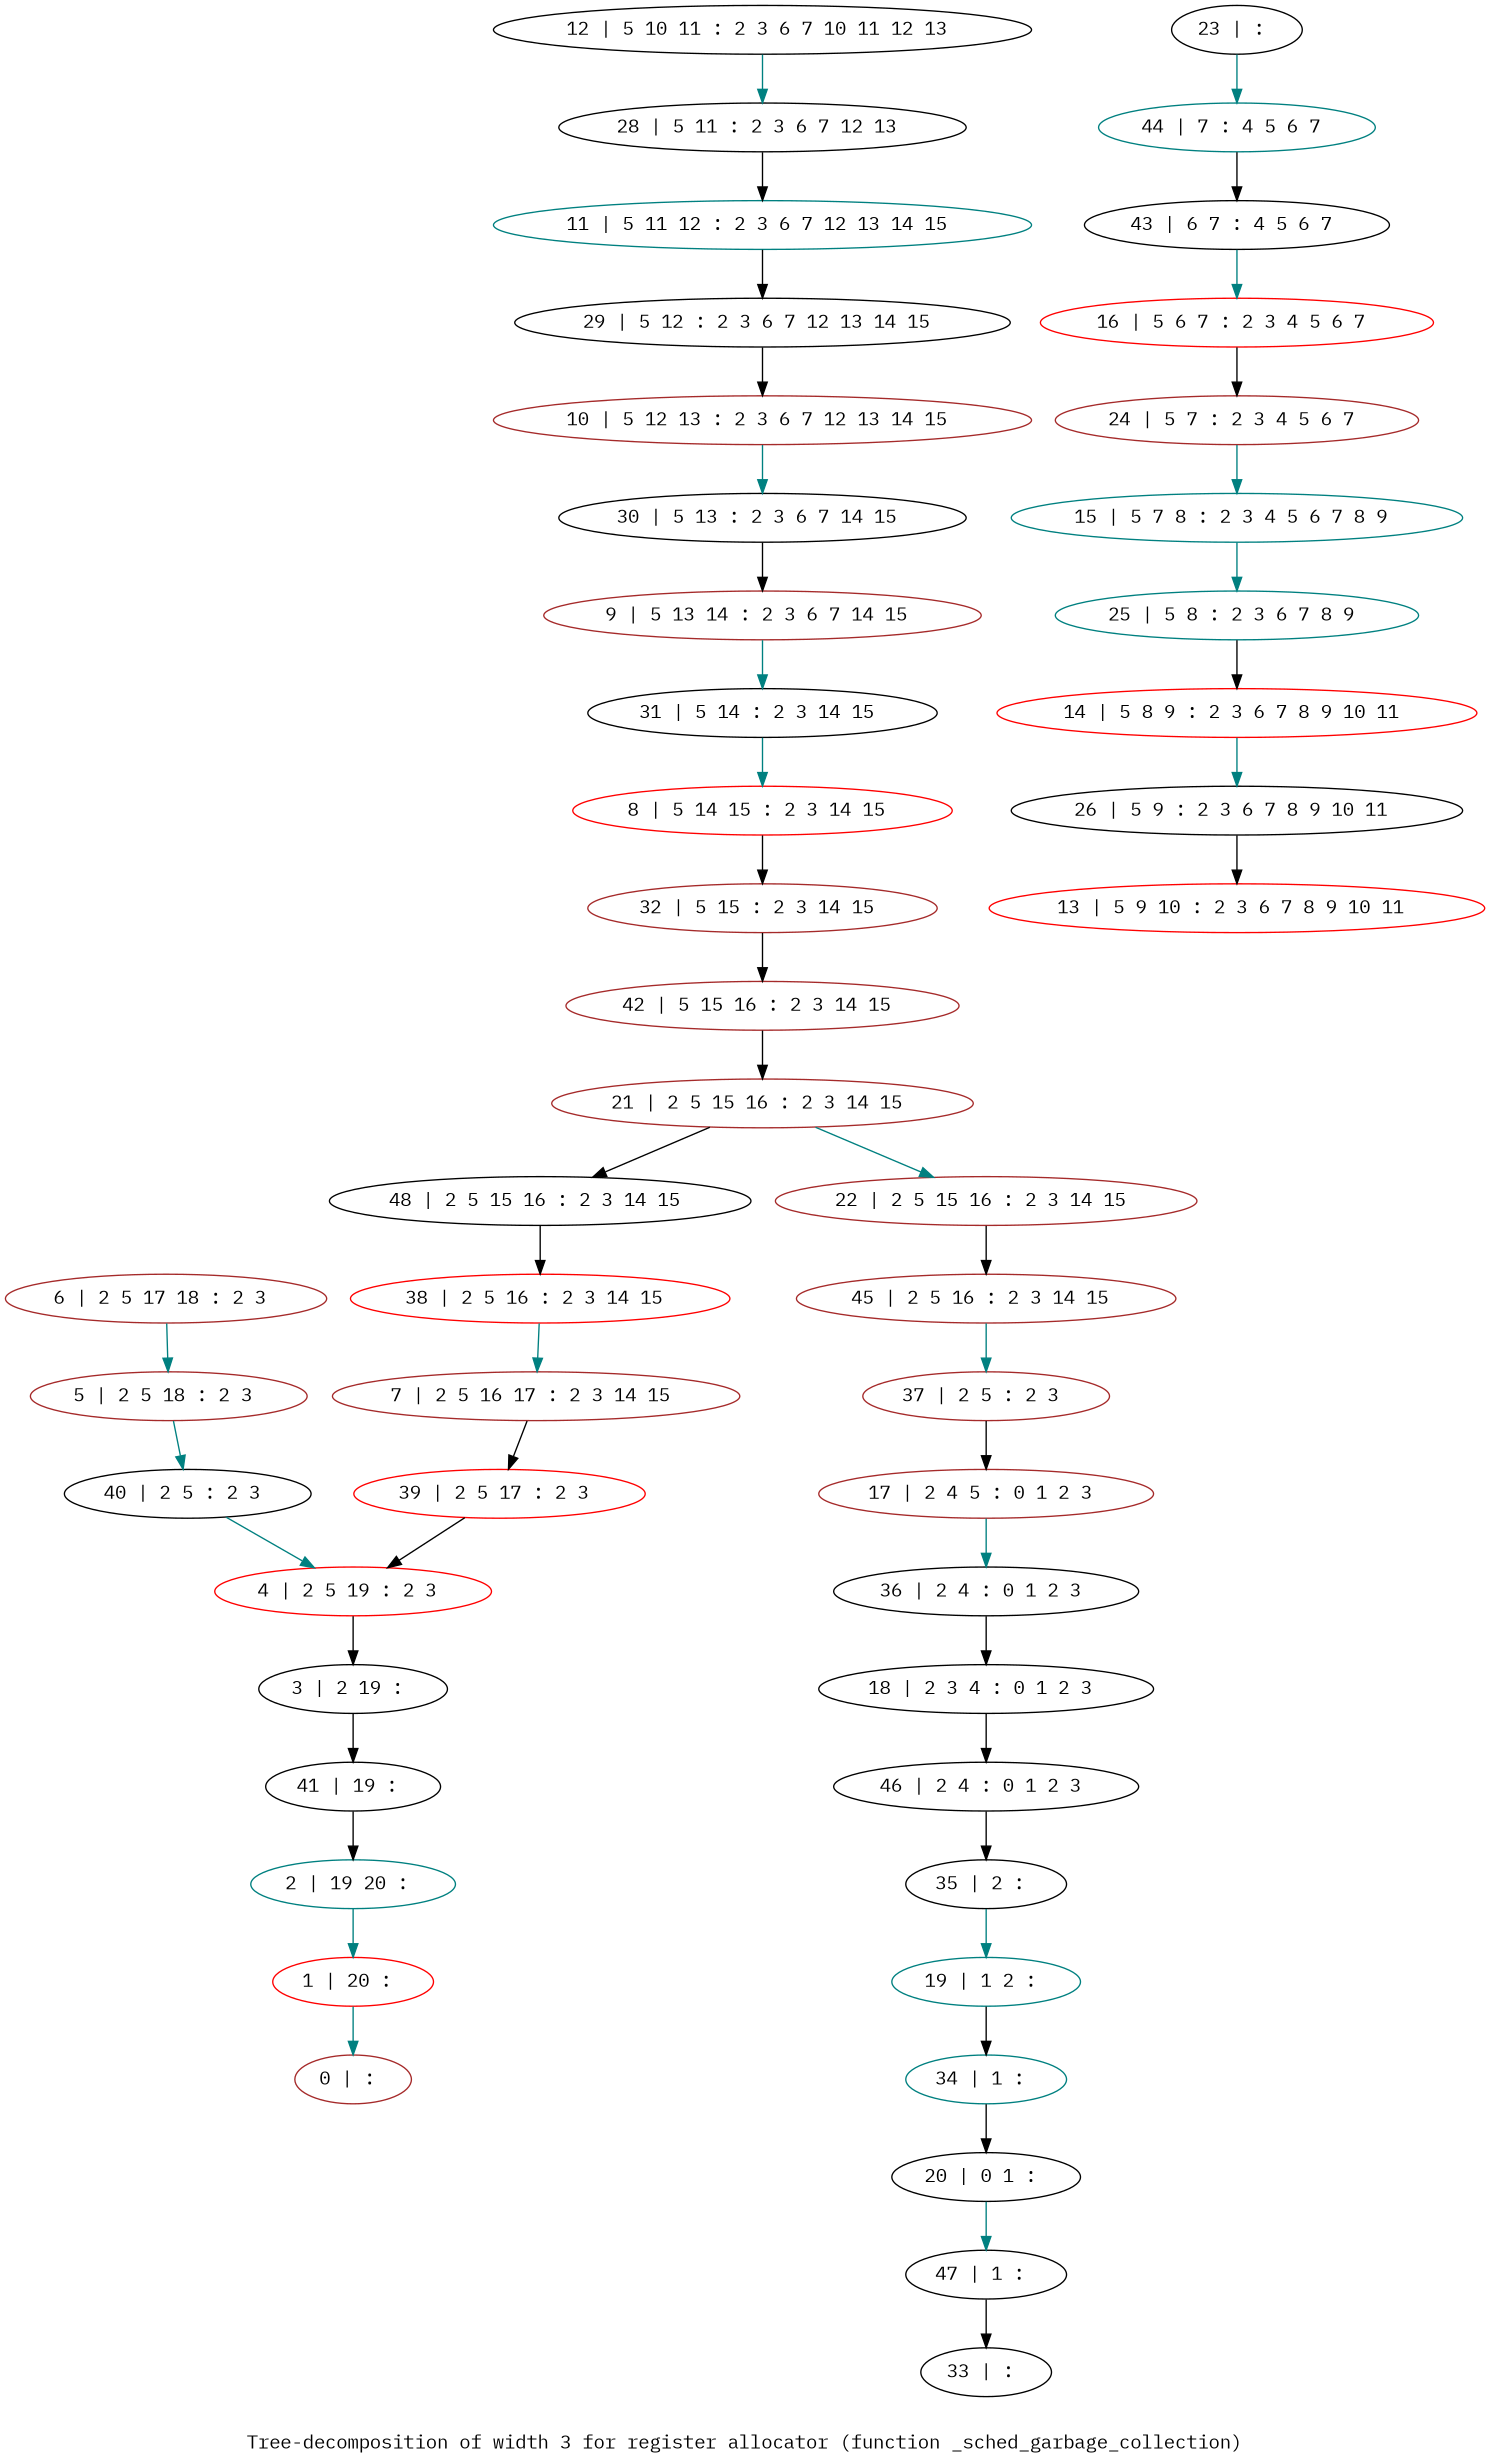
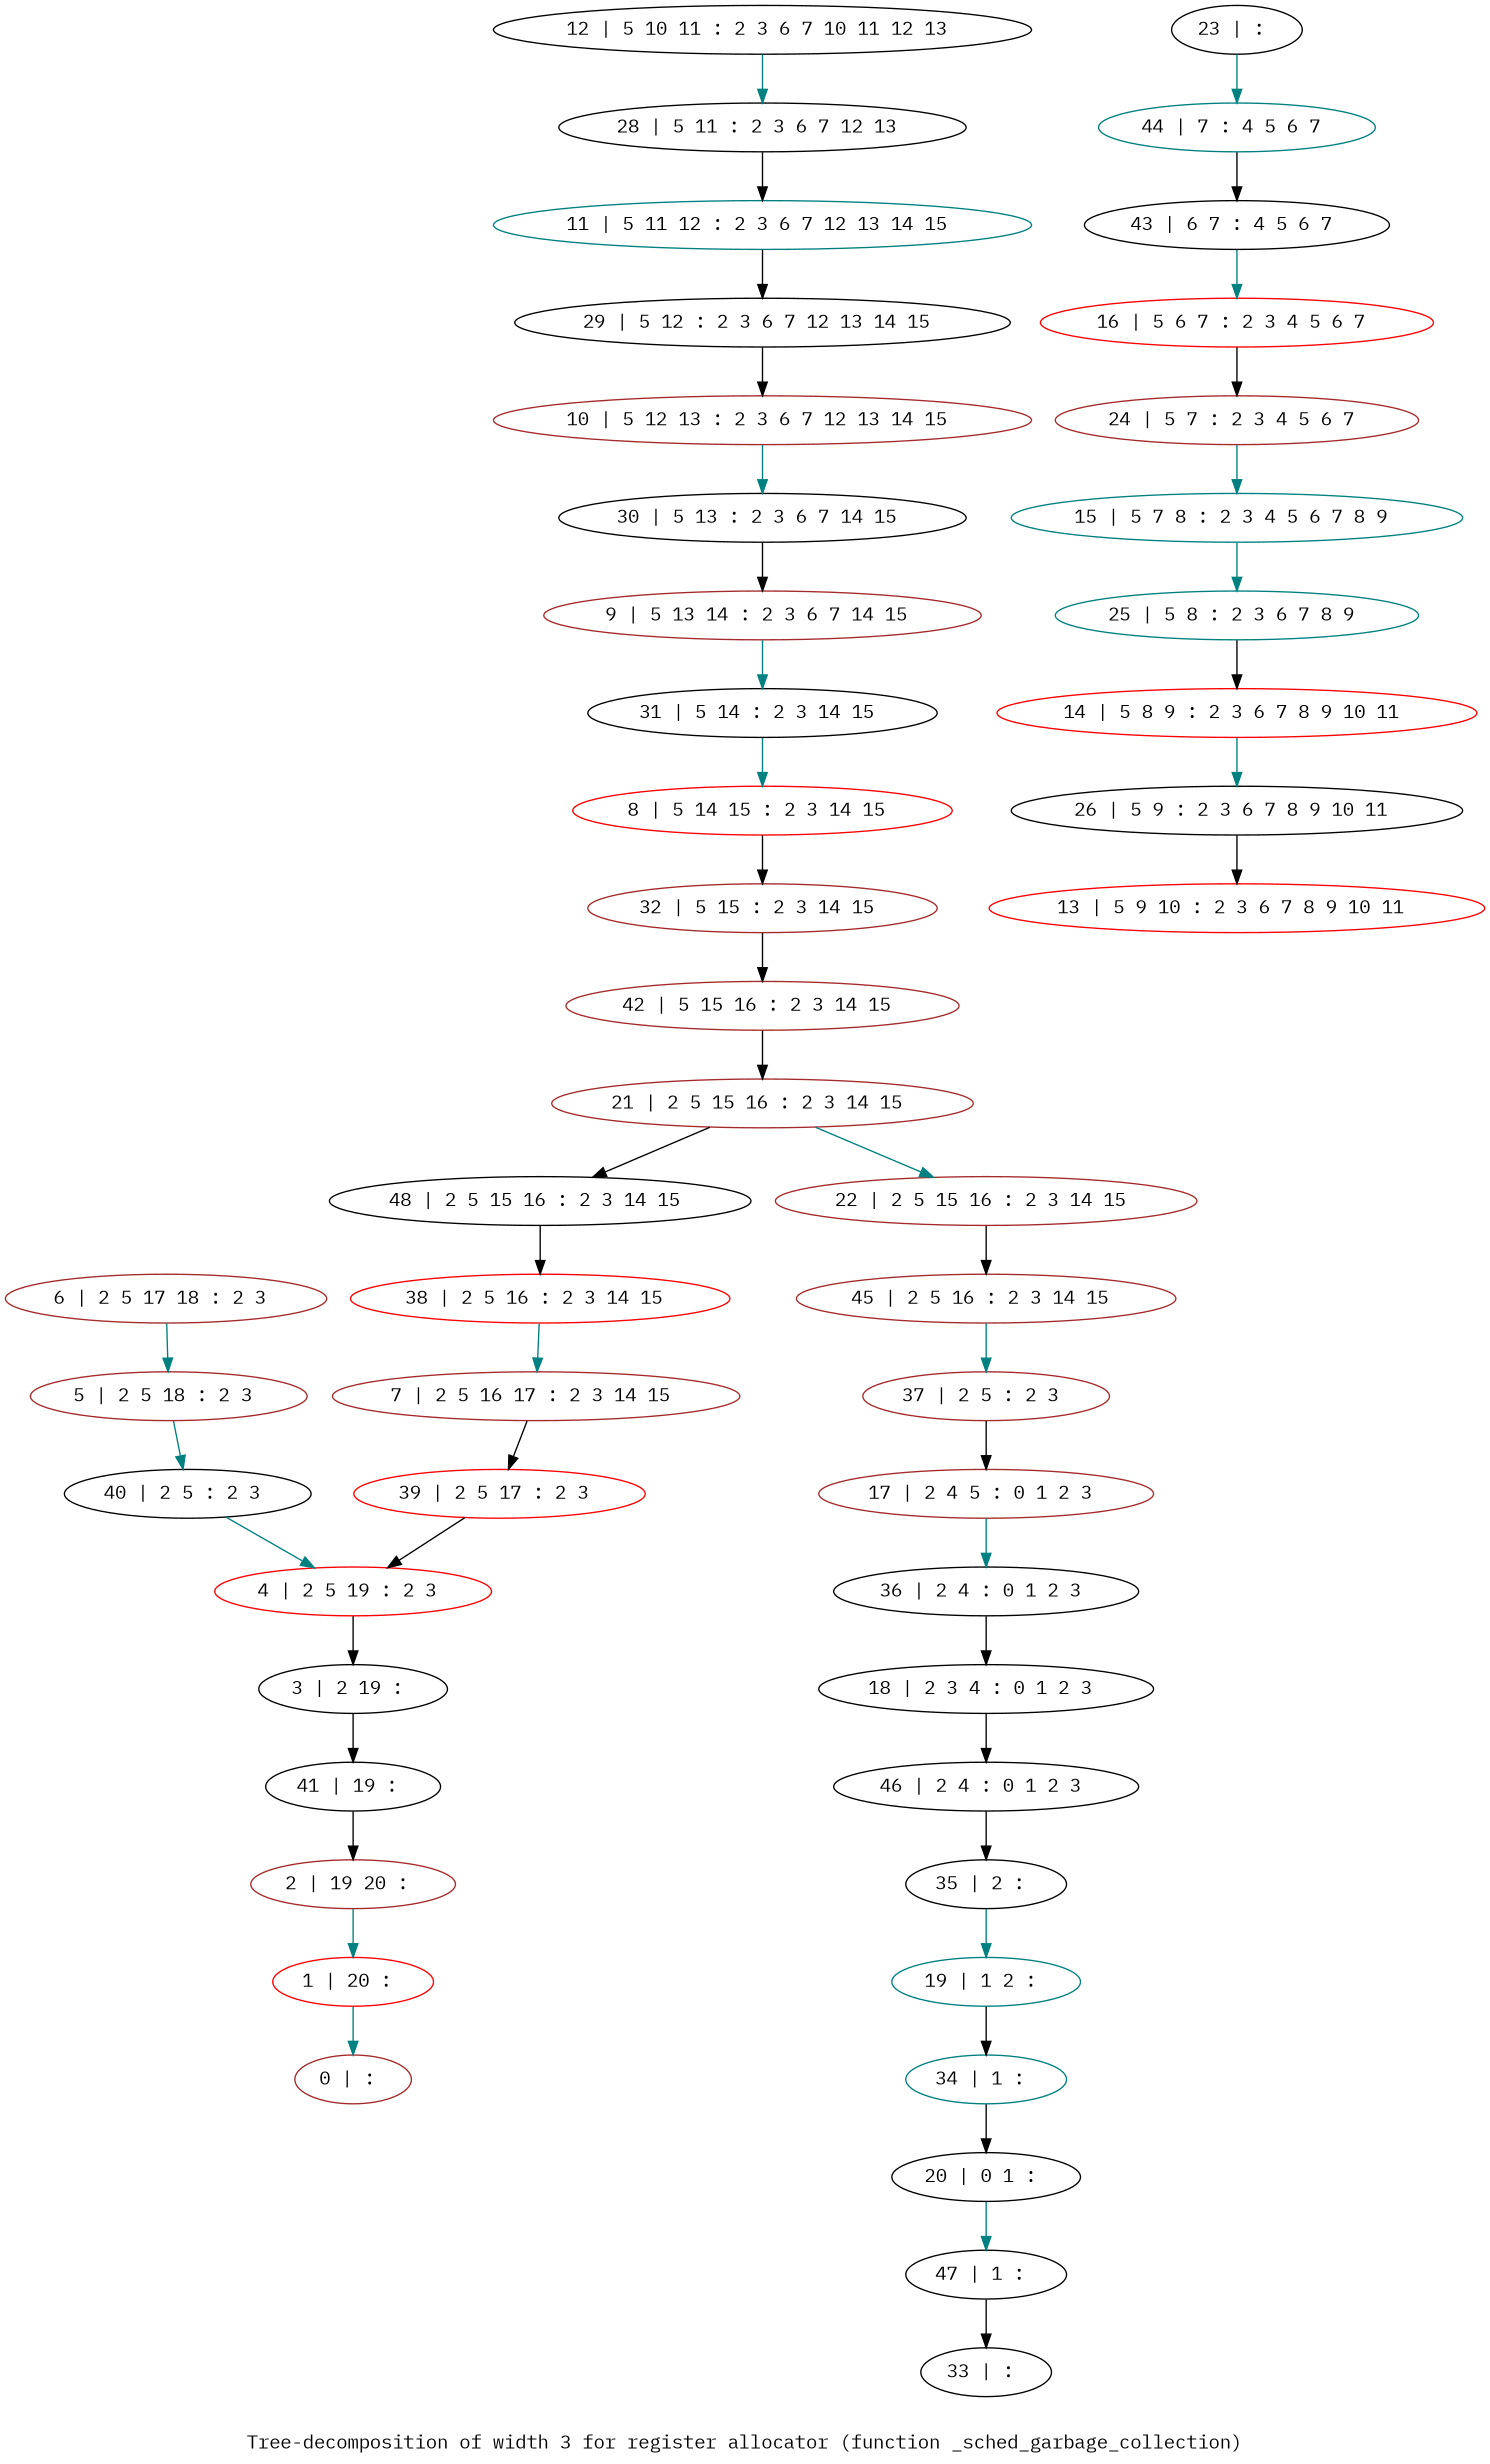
(353, 1884) -> (353, 1884)
